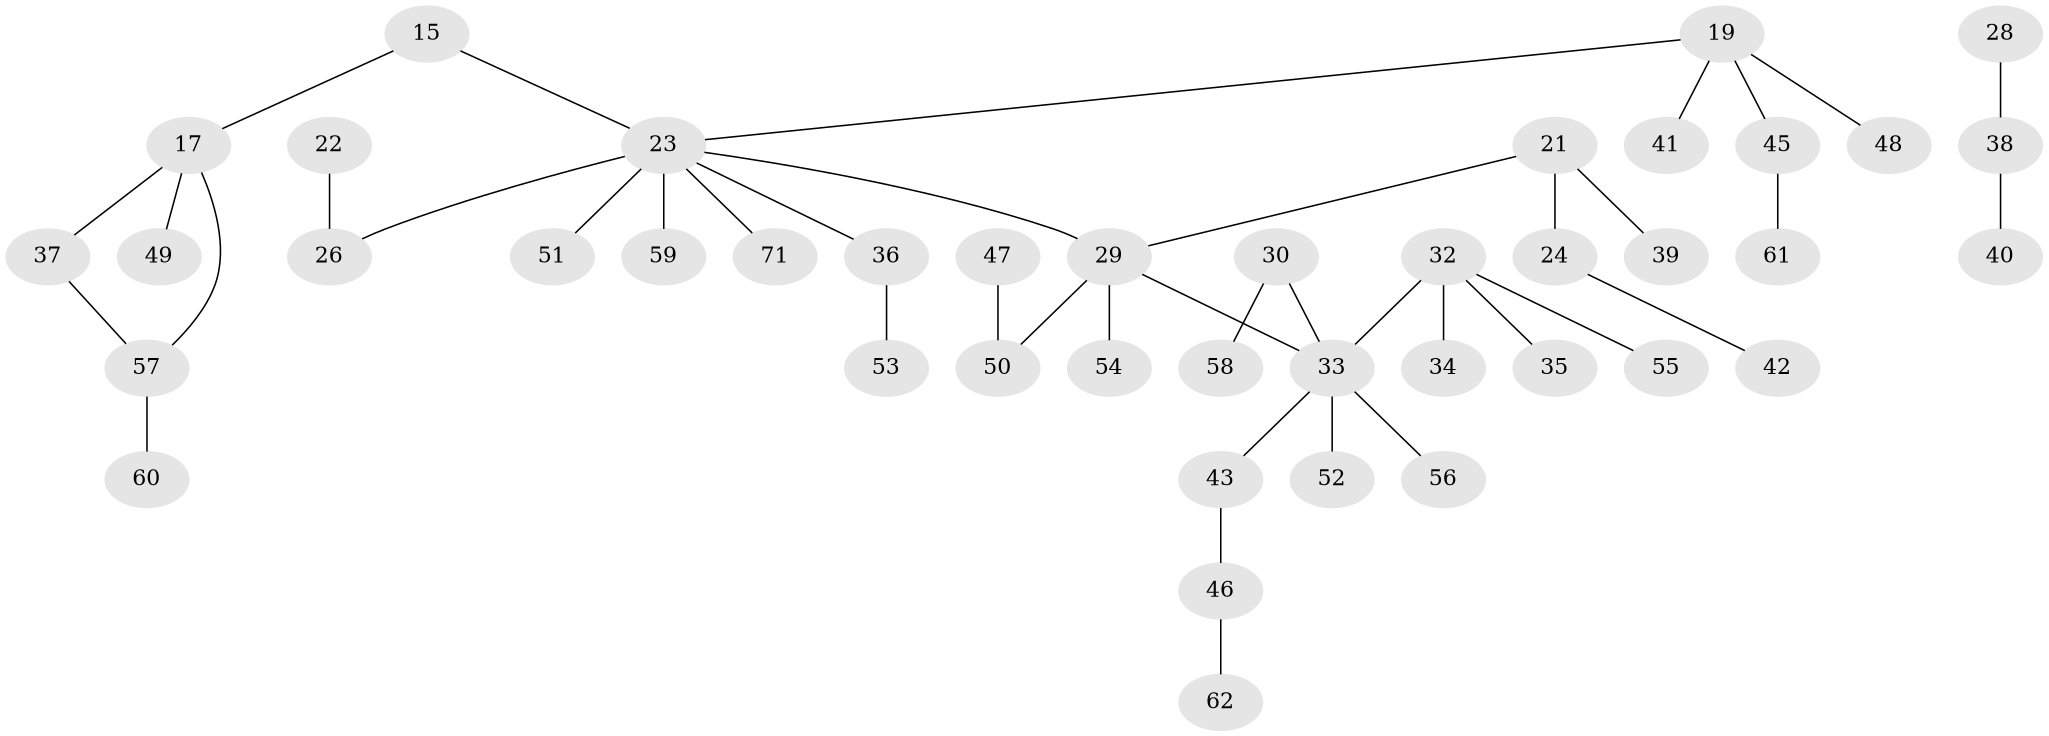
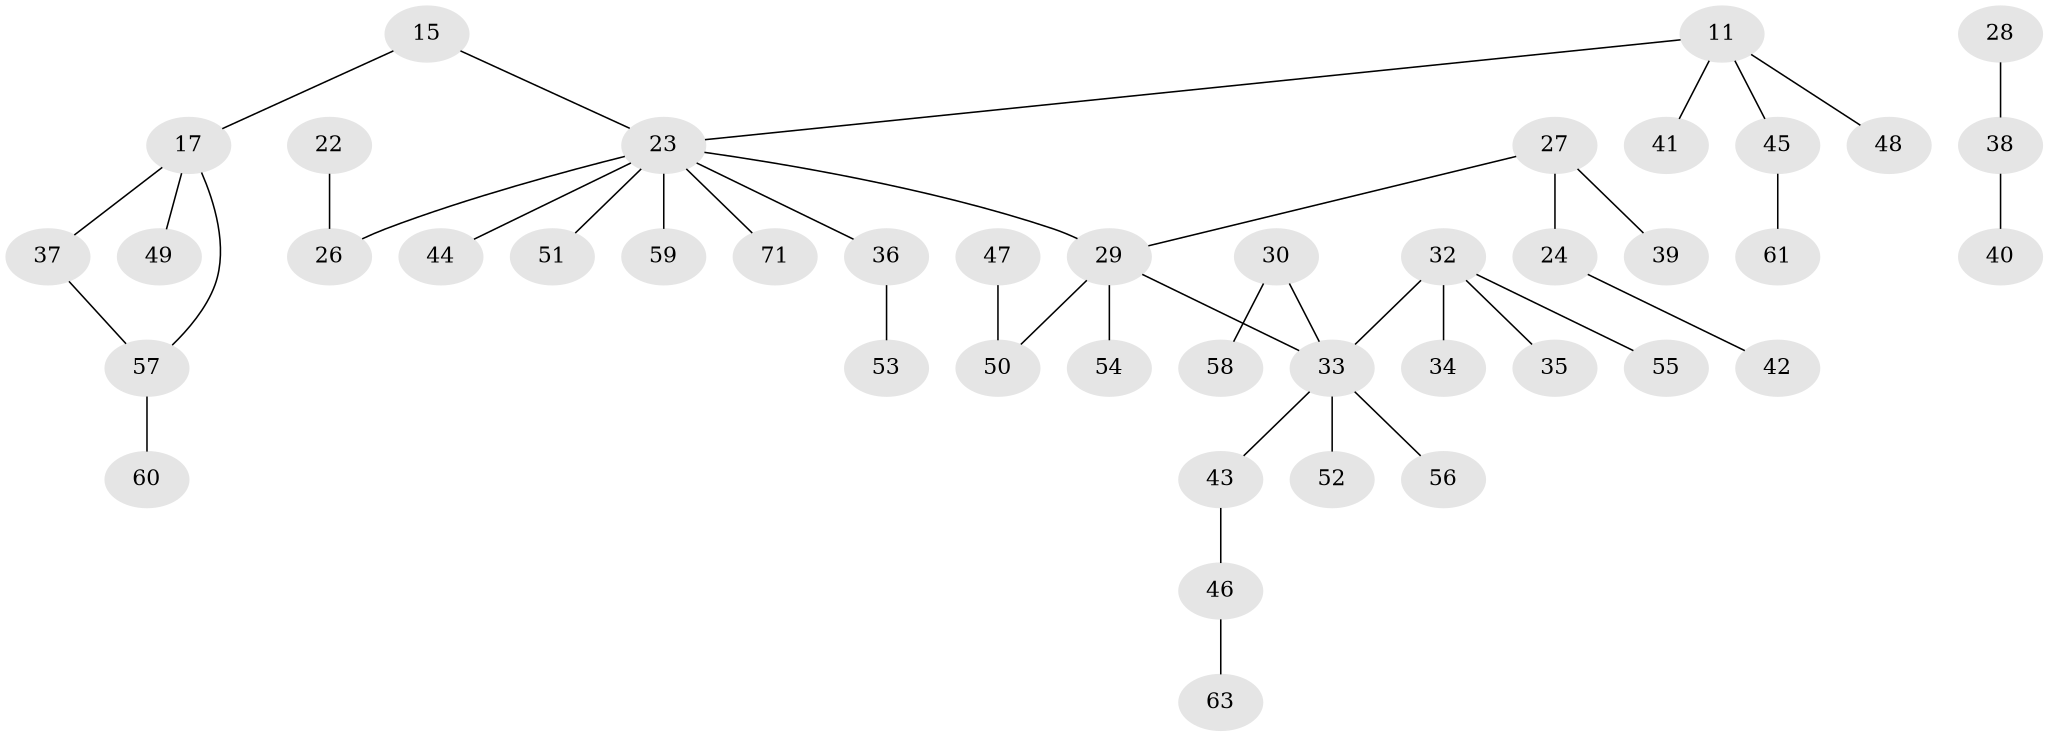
(1722, 34) -> (1722, 34)
(1555, 145) -> (1555, 145)
none -> (441, 257)
(1221, 702) -> (1221, 702)
